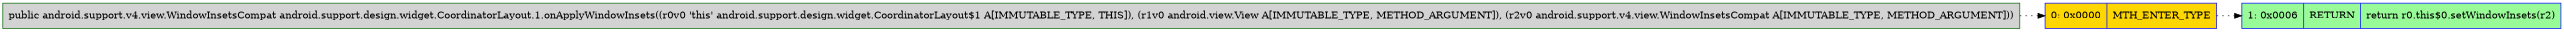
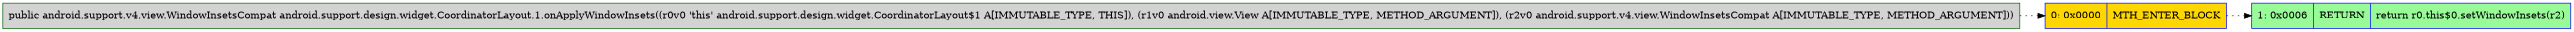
(2162, 15) -> (2167, 15)
